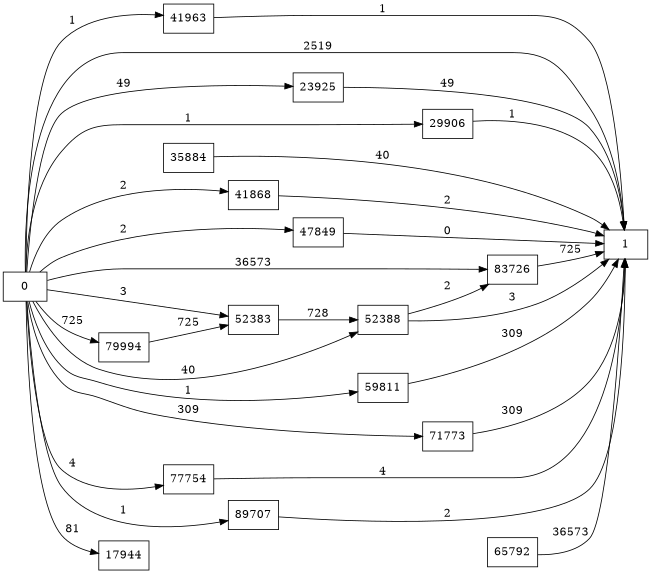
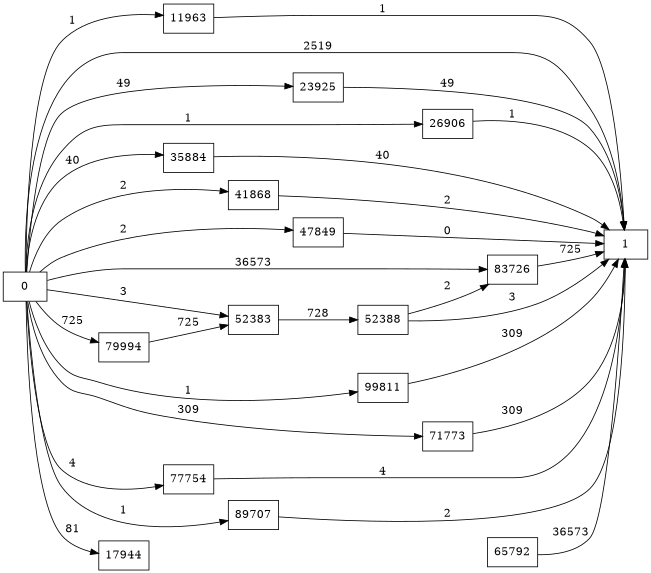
(189, 19) -> (189, 19)
(448, 124) -> (448, 124)
(179, 379) -> (60, 180)
(383, 388) -> (383, 388)
